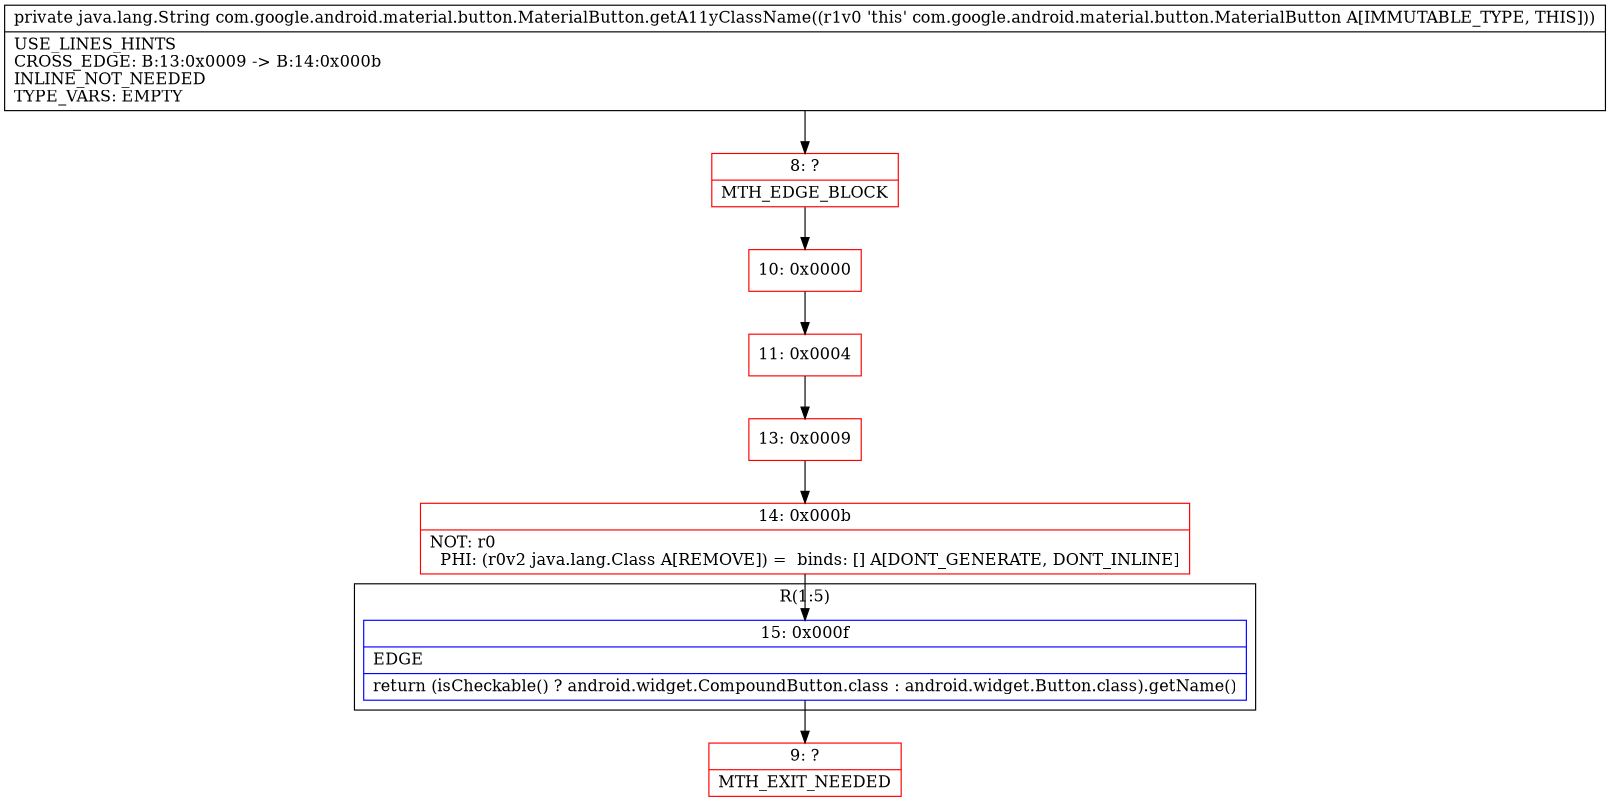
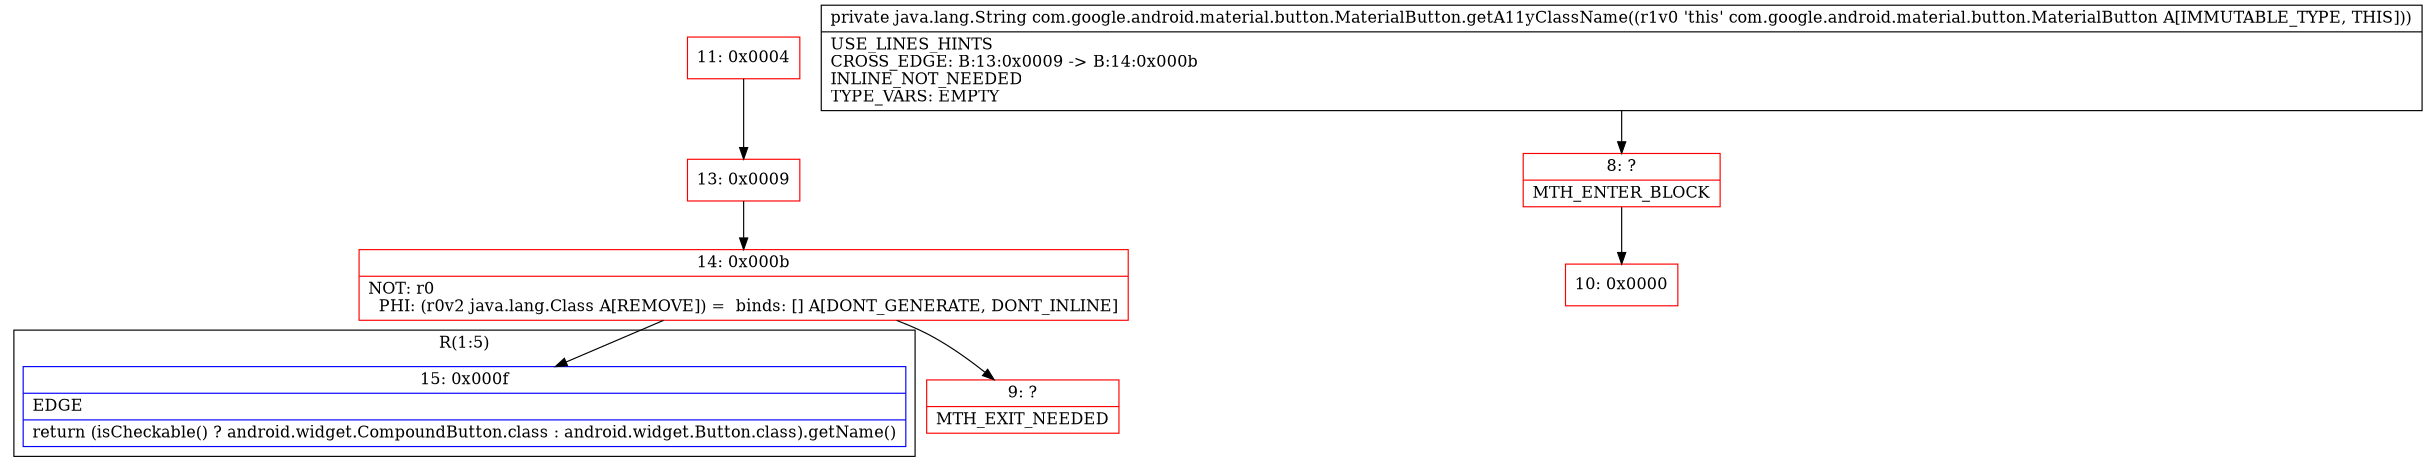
(805, 193) -> (1622, 193)
(805, 307) -> none
(805, 717) -> (943, 343)
